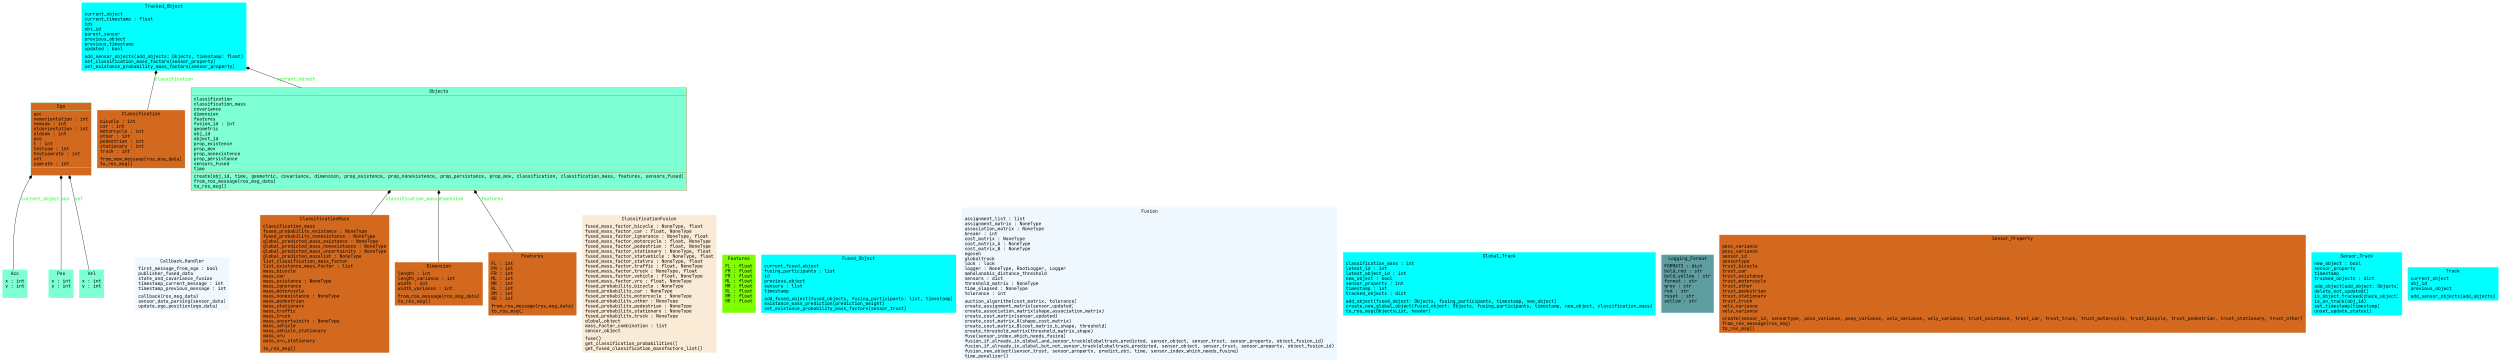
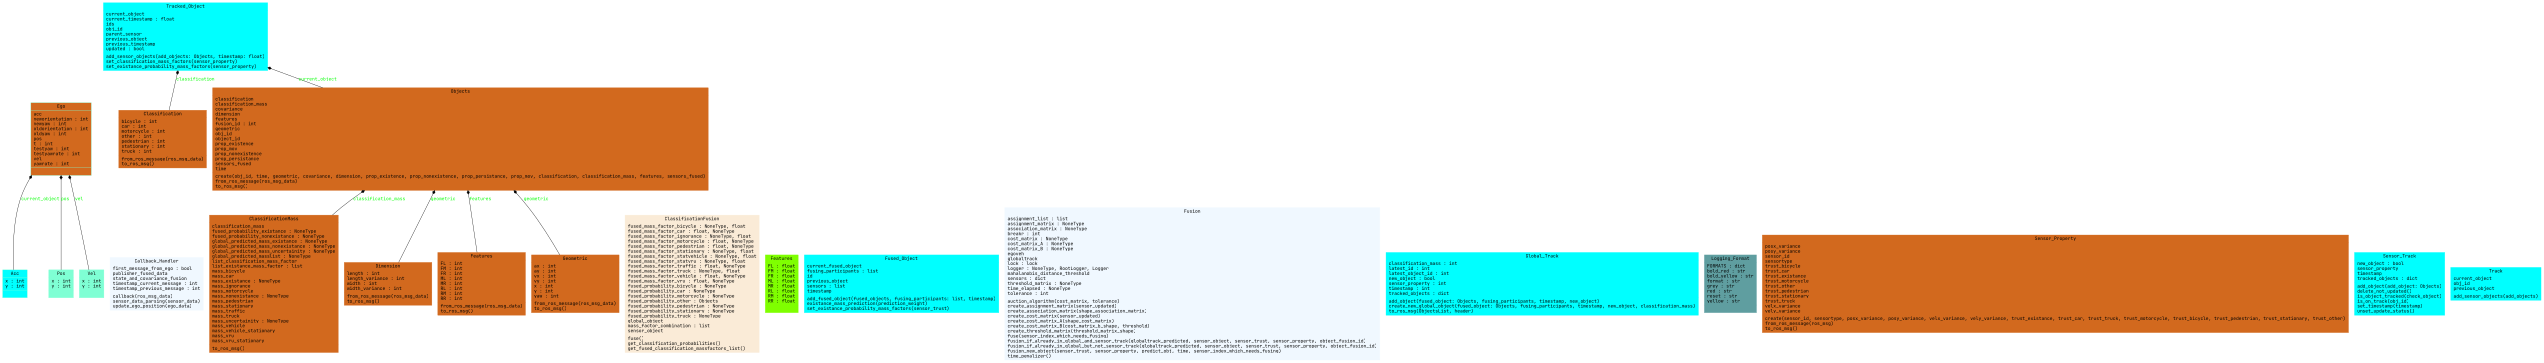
(439, 139) -> (460, 139)
(141, 159) -> (163, 159)
(451, 199) -> (443, 199)
(15, 284) -> (15, 284)
none -> (575, 284)
(632, 301) -> (673, 301)
